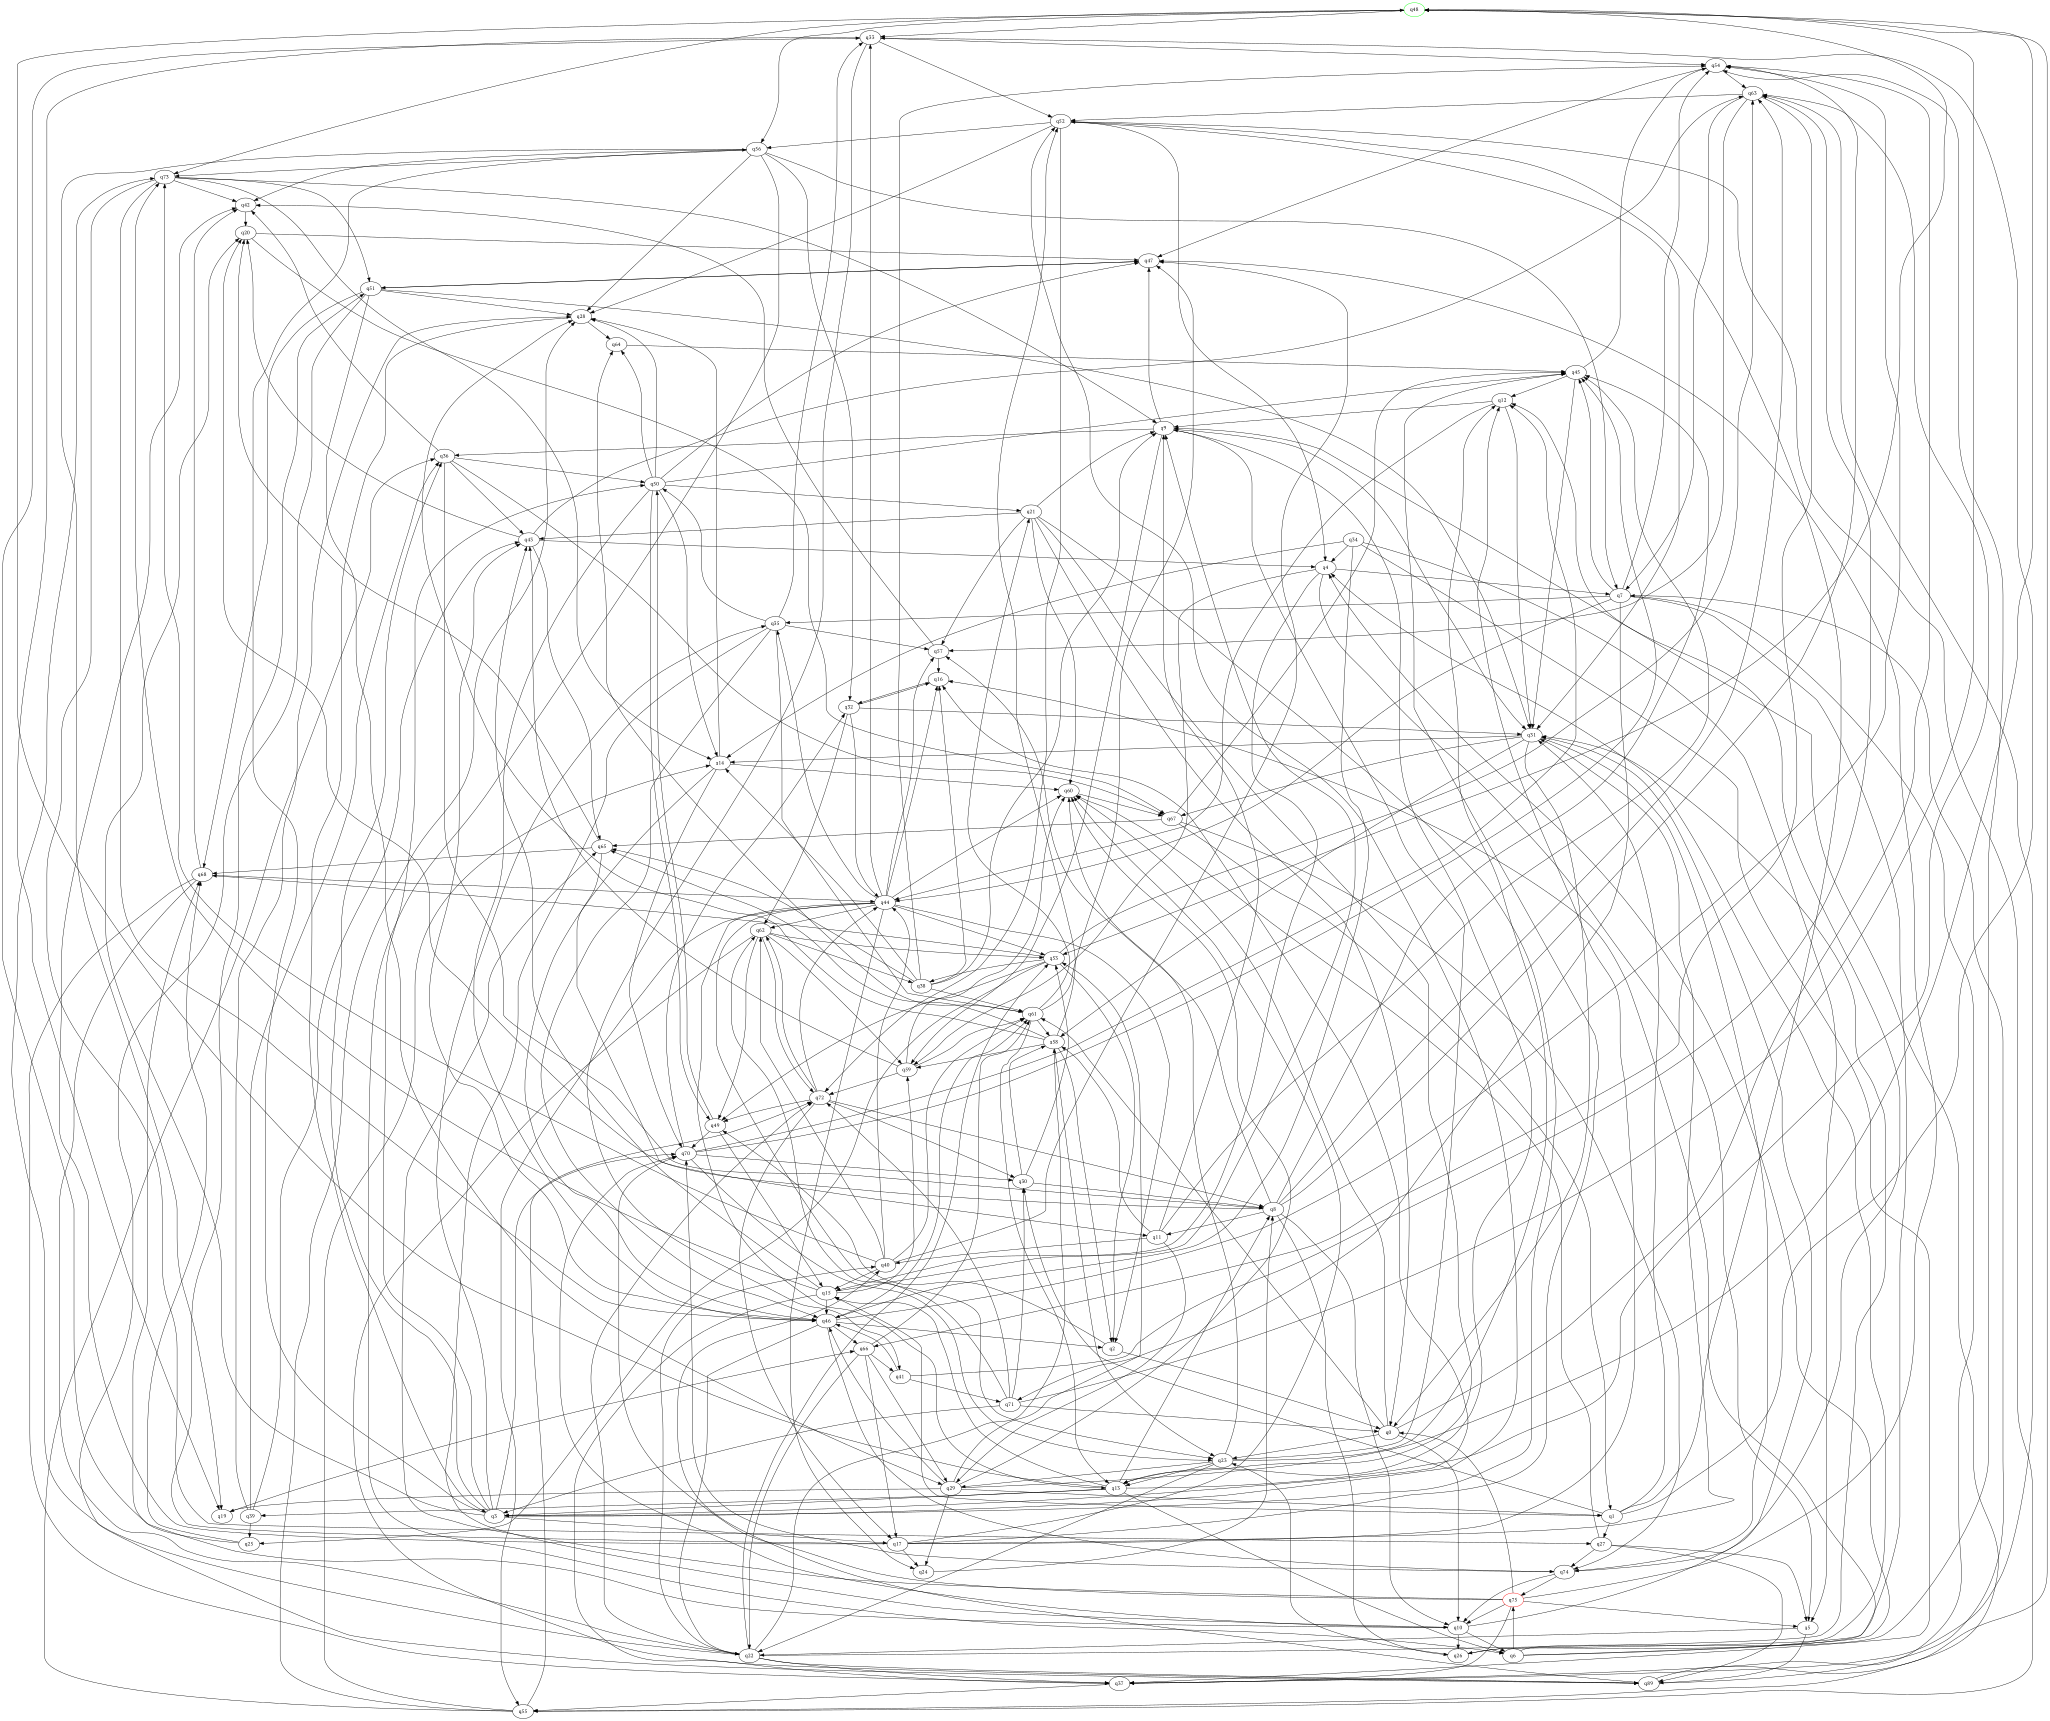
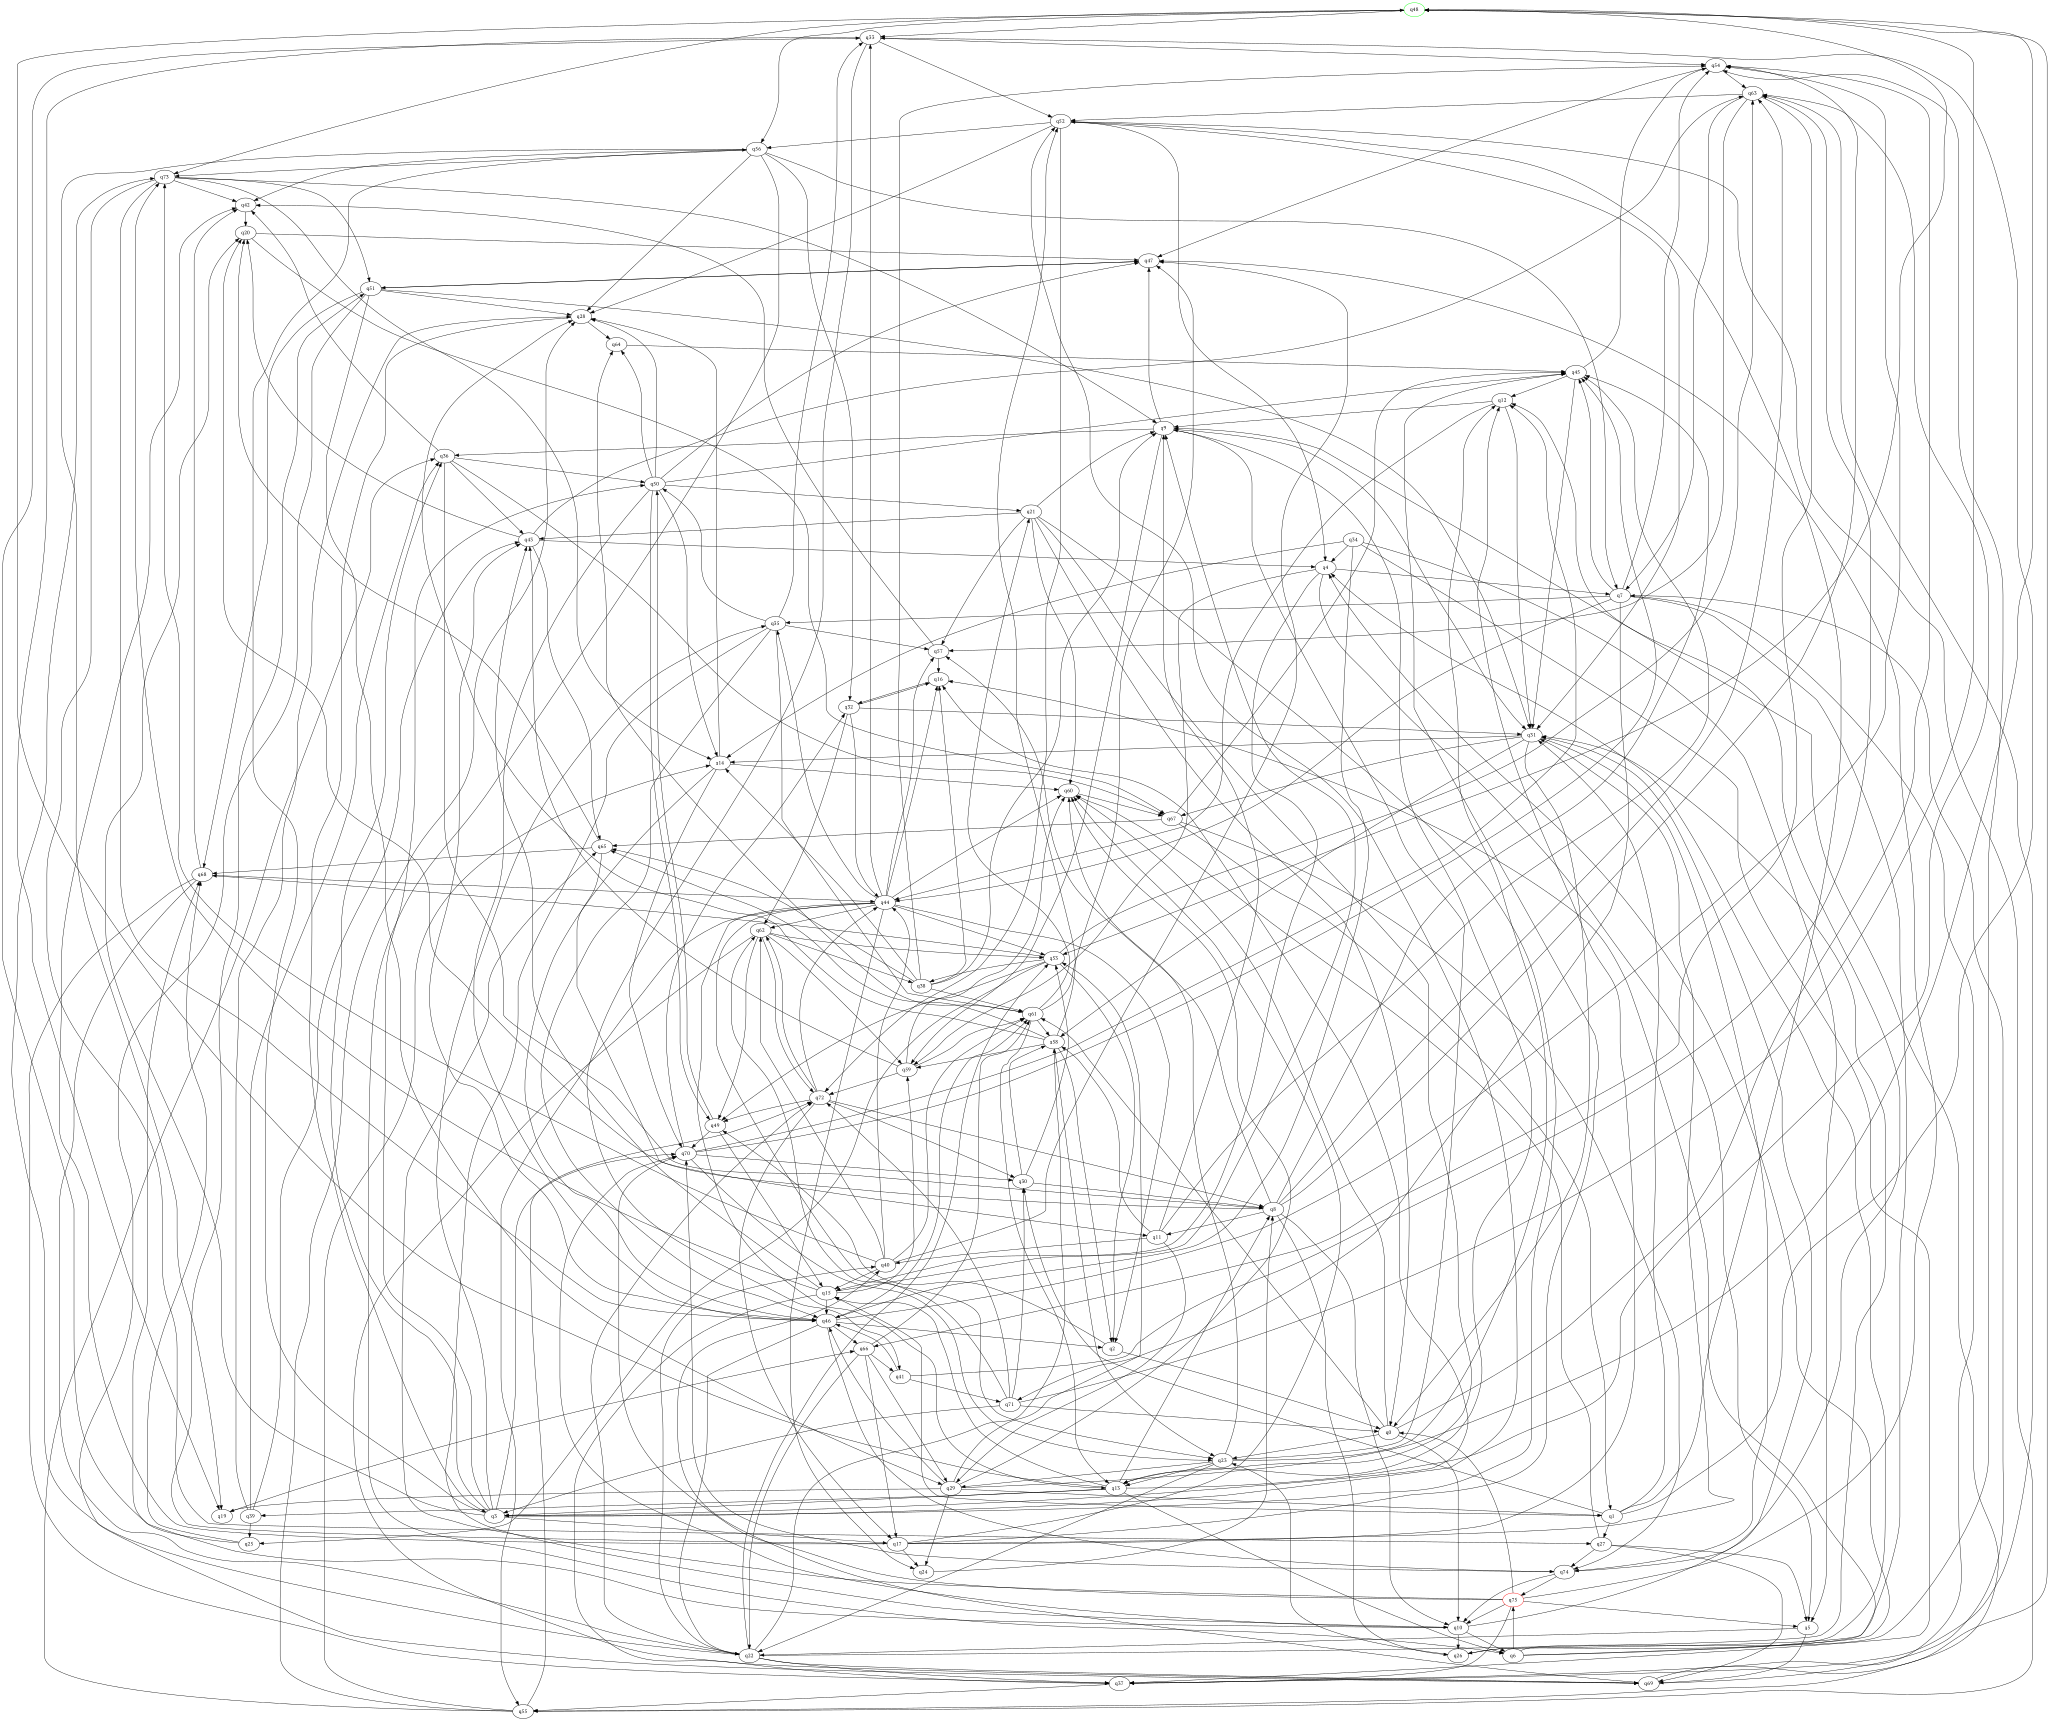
(1649, 1684) -> (1649, 1684)
